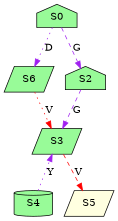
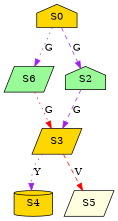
(57, 17) -> (57, 17)
(49, 48) -> (49, 48)
(49, 110) -> (49, 110)
(57, 141) -> (57, 141)
(44, 176) -> (34, 168)
(33, 203) -> (33, 203)
